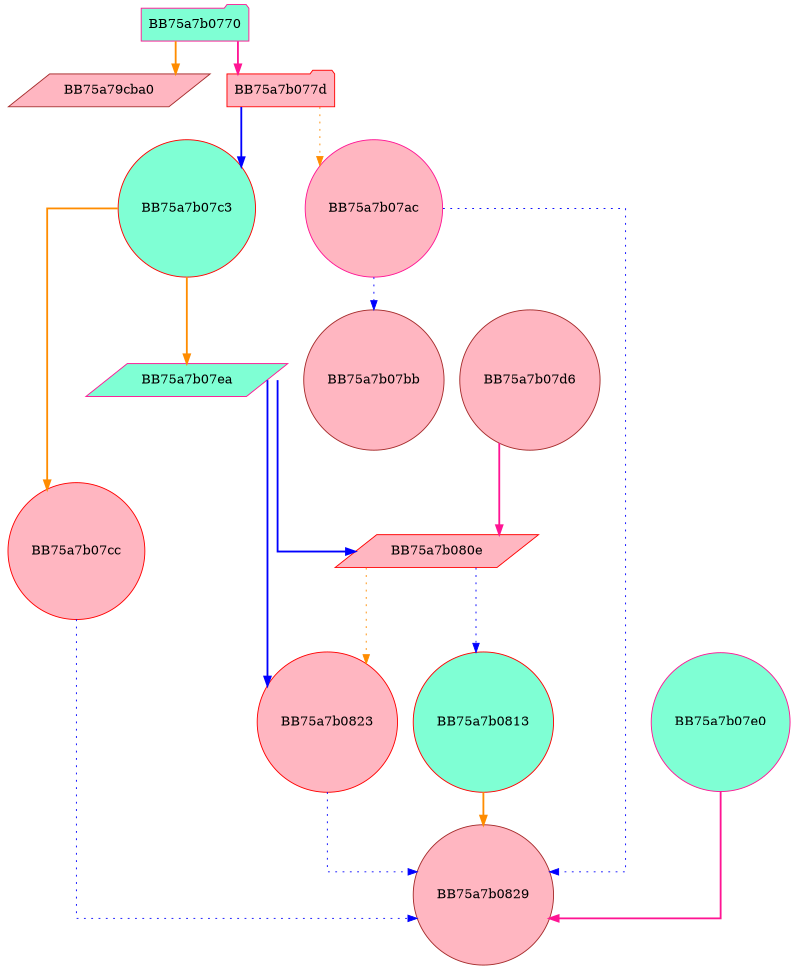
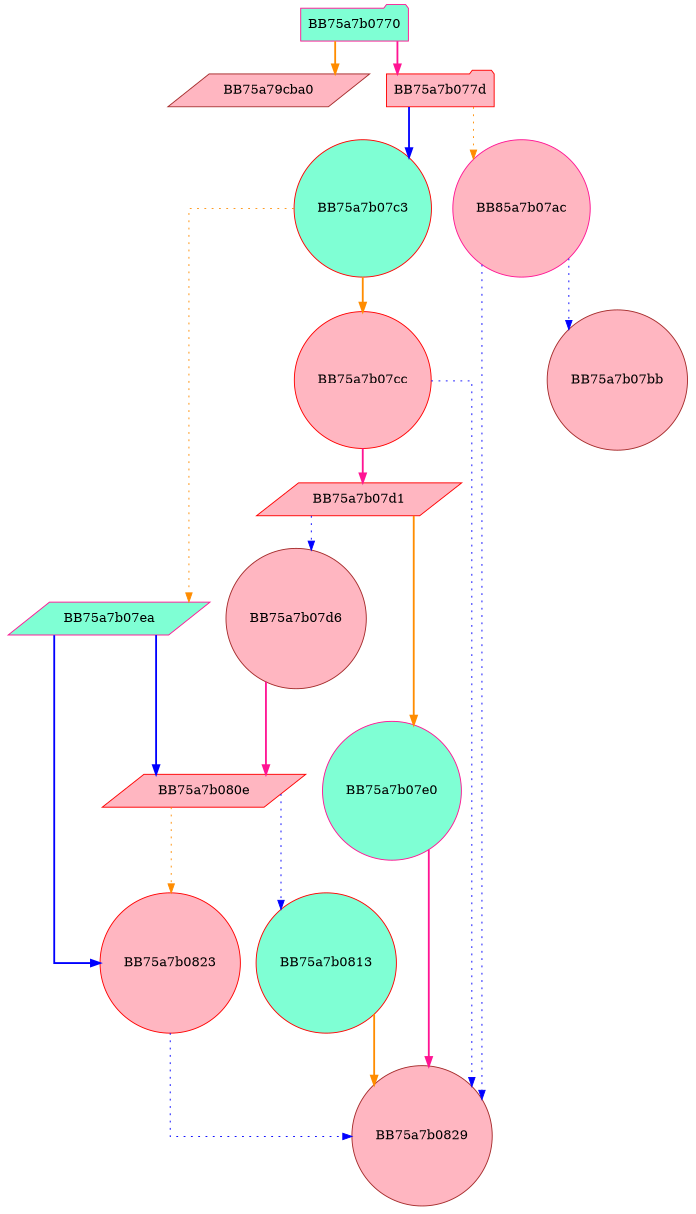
(374, 208) -> (522, 208)
(187, 316) -> (189, 348)
none -> (359, 499)
